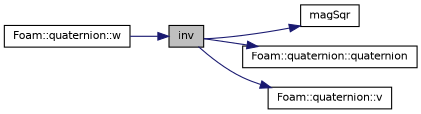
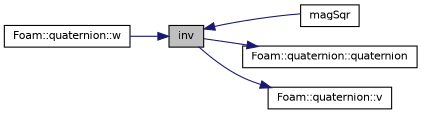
(247, 35) -> (257, 19)
